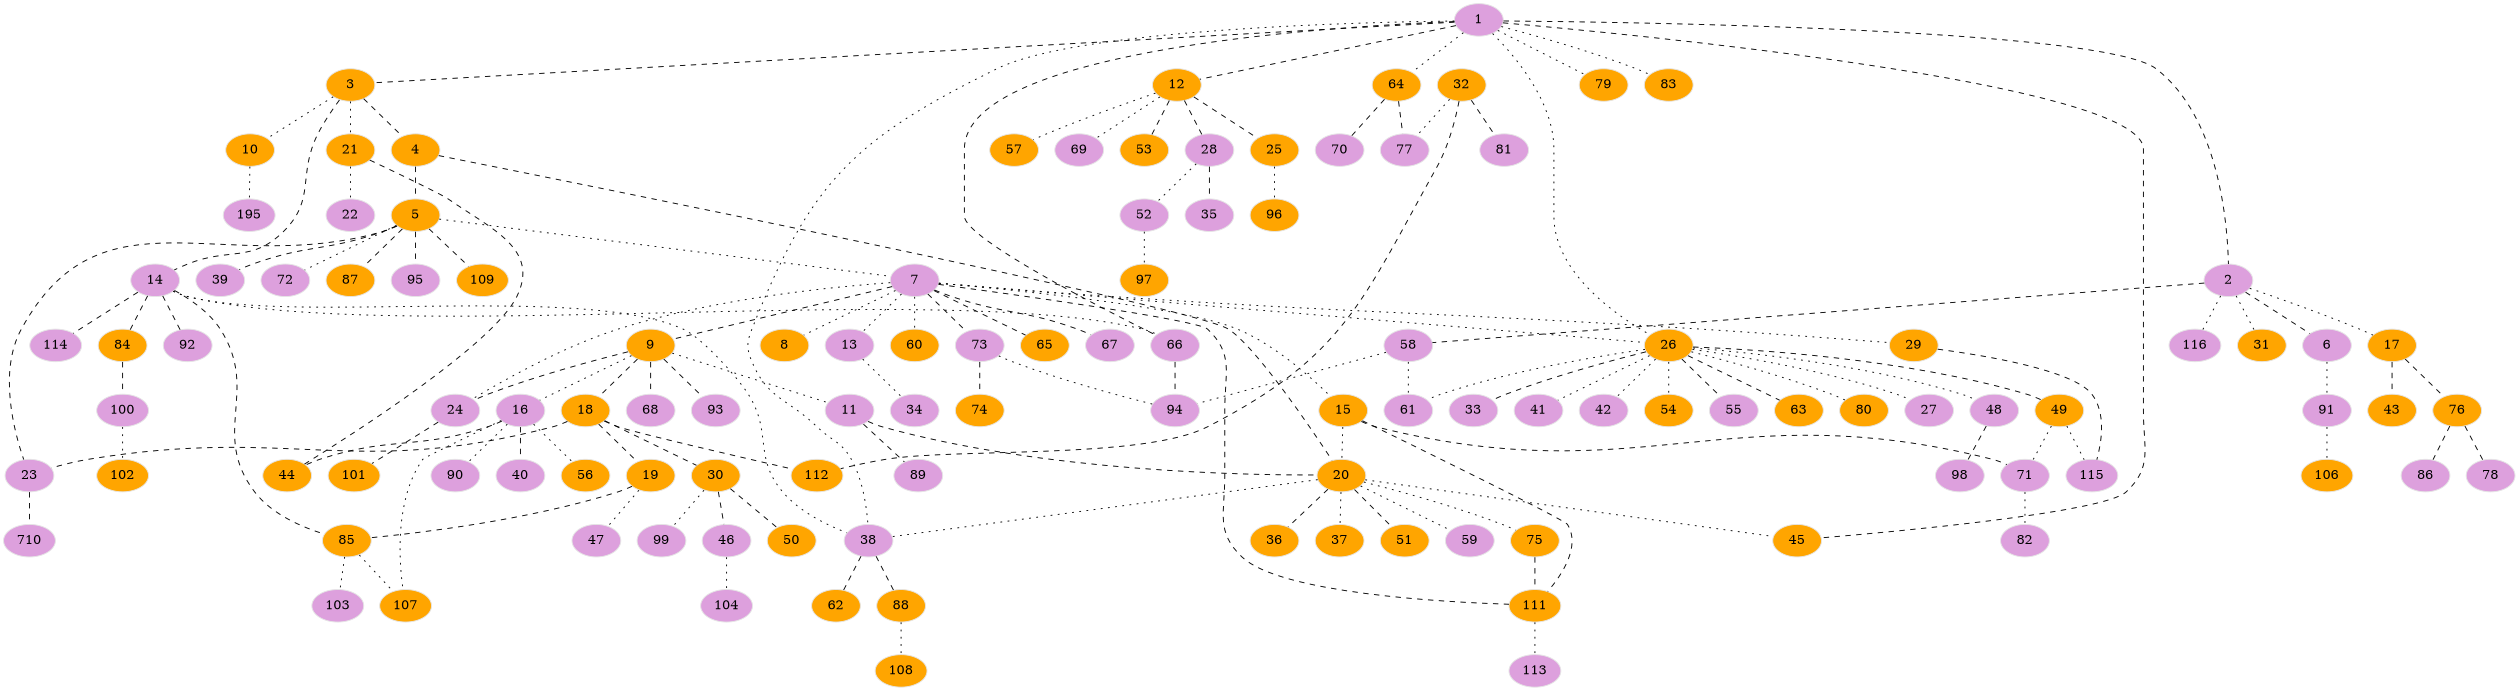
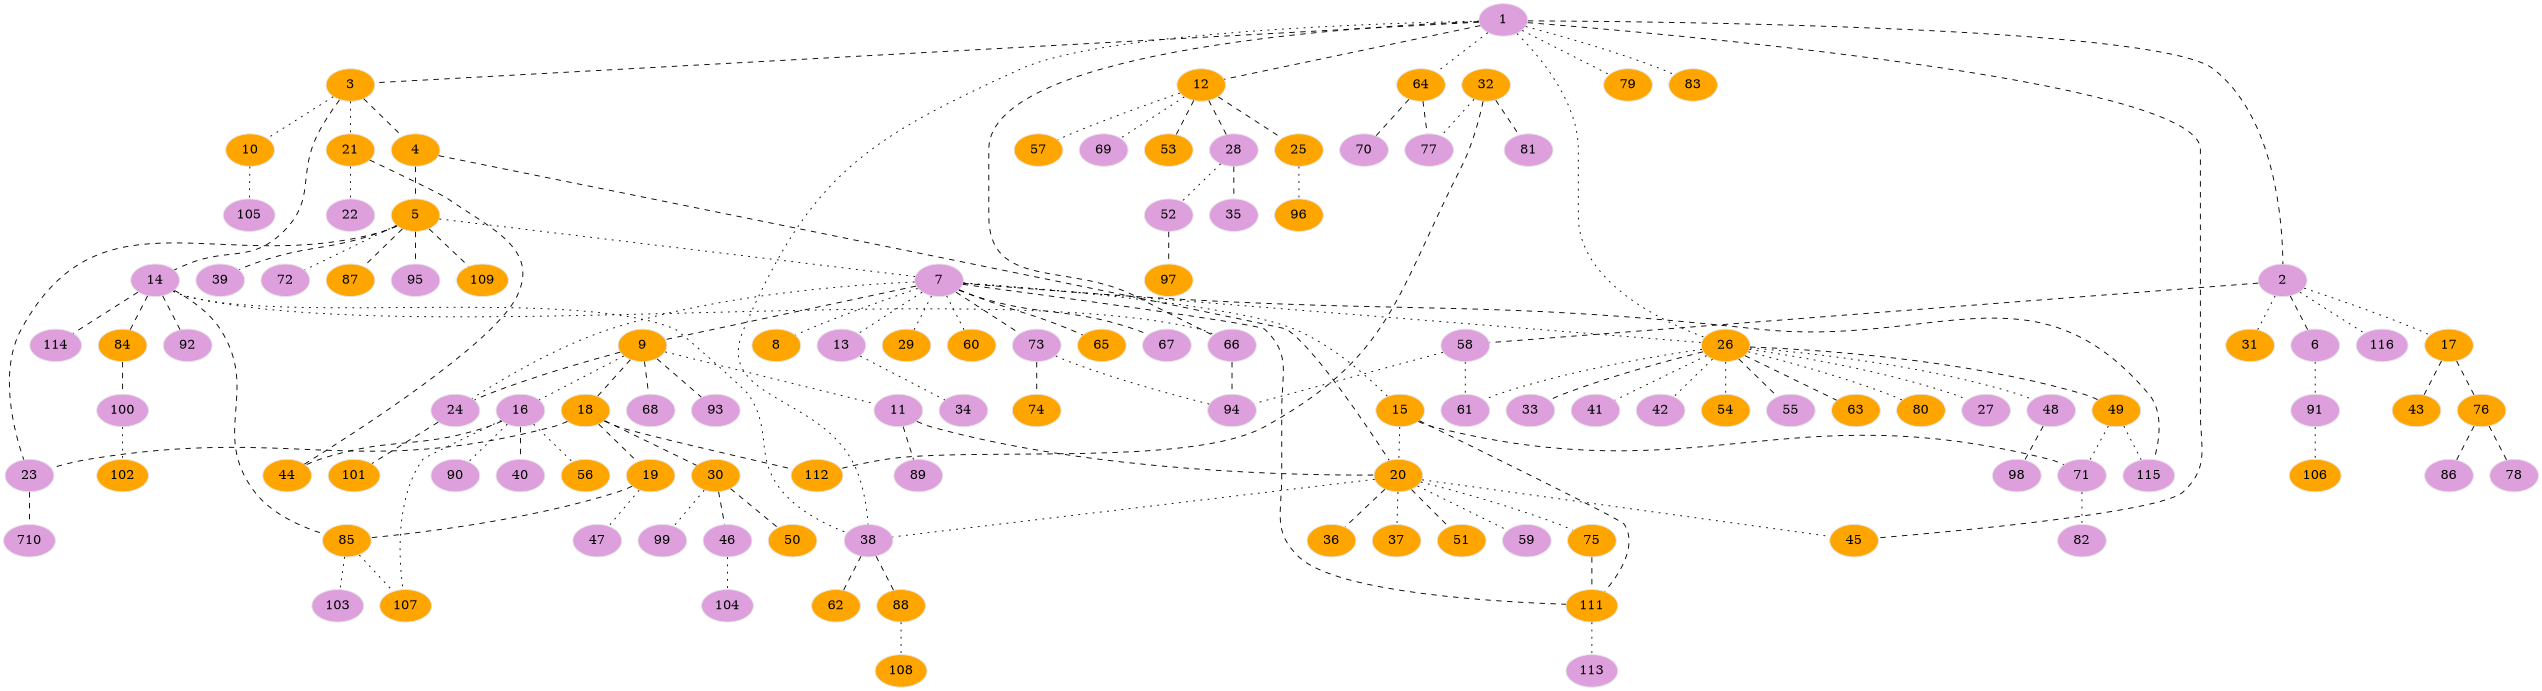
(249, 215) -> (249, 215)
(1144, 248) -> (1169, 248)
(2050, 372) -> (1602, 315)
